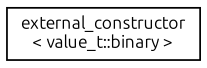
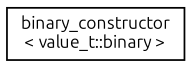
(104, 34) -> (96, 34)
